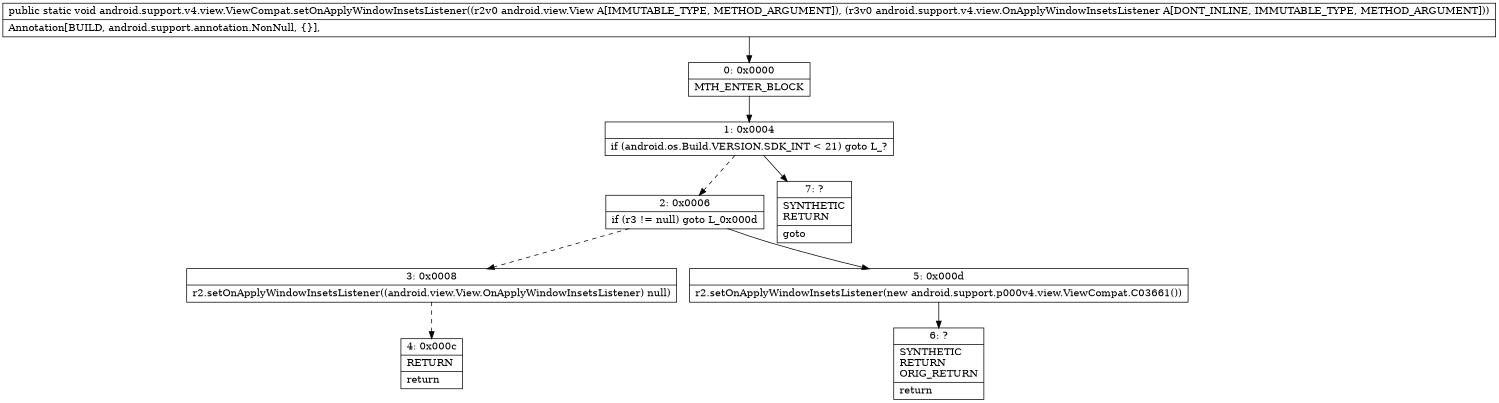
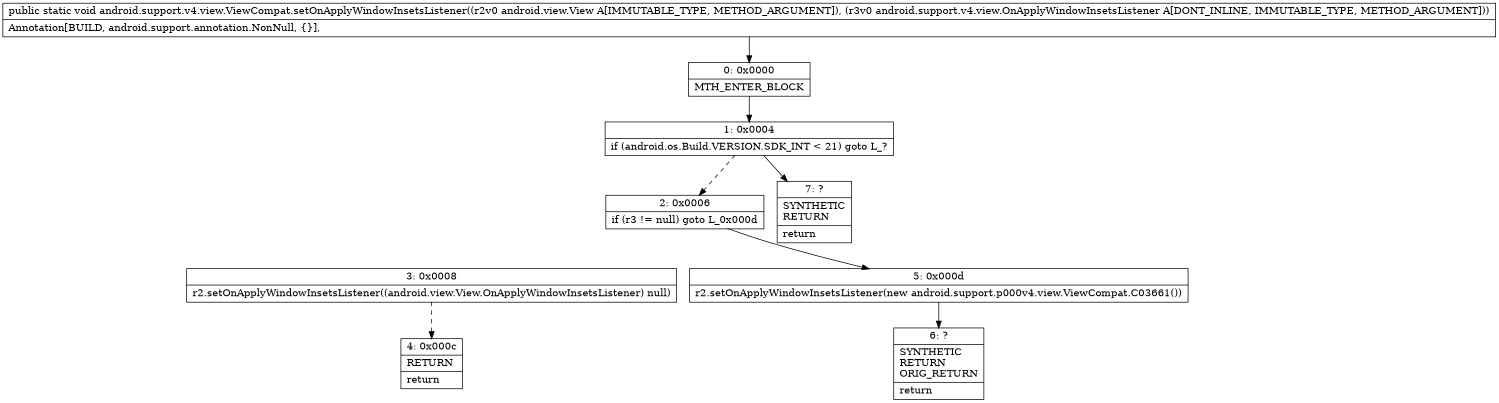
(794, 234) -> (799, 234)
(562, 248) -> none
